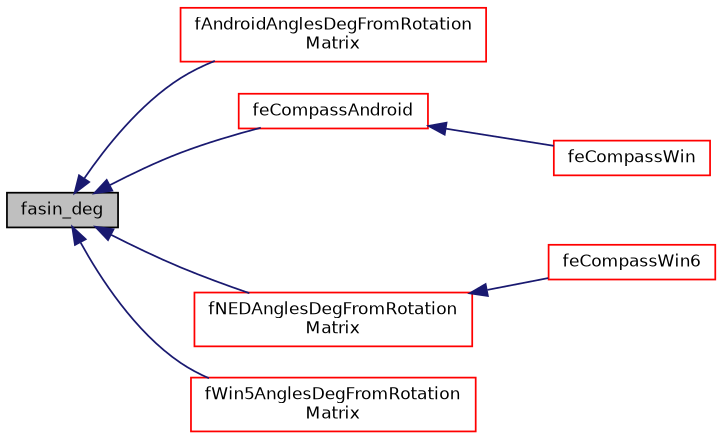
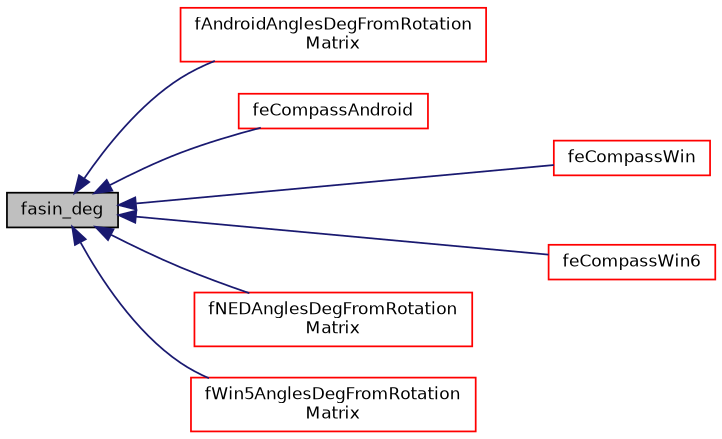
(500, 137) -> (345, 184)
(518, 284) -> (342, 236)
